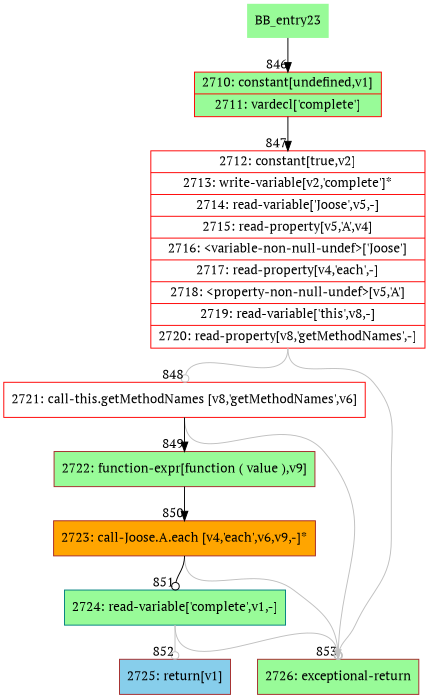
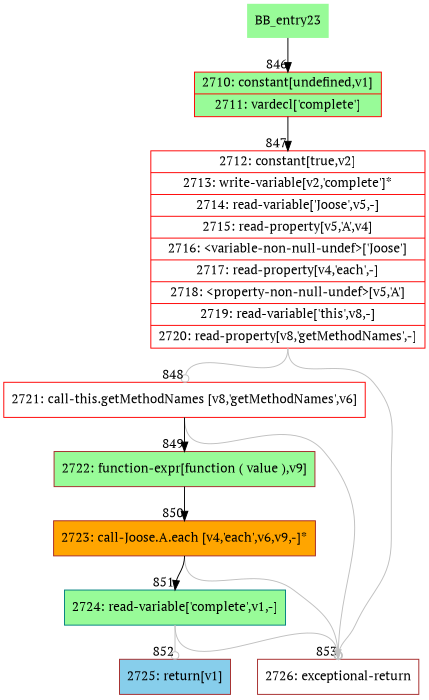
(181, 569) -> (181, 569)
(338, 677) -> (338, 677)
